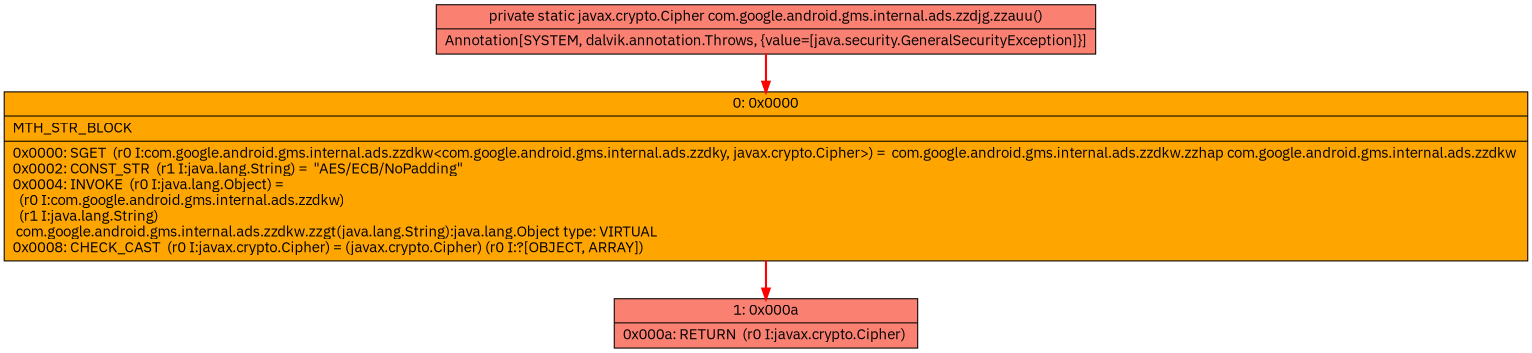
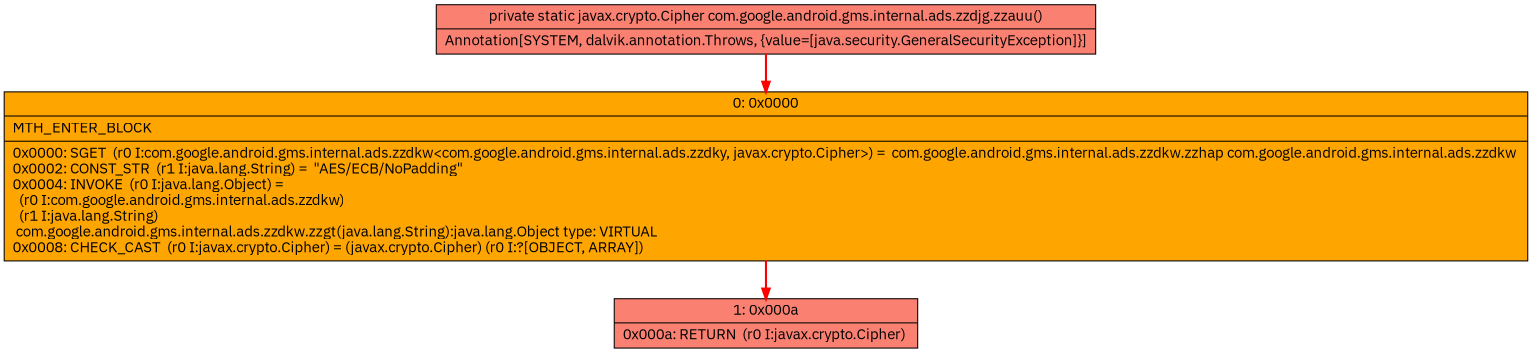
(73, 128) -> (82, 128)
